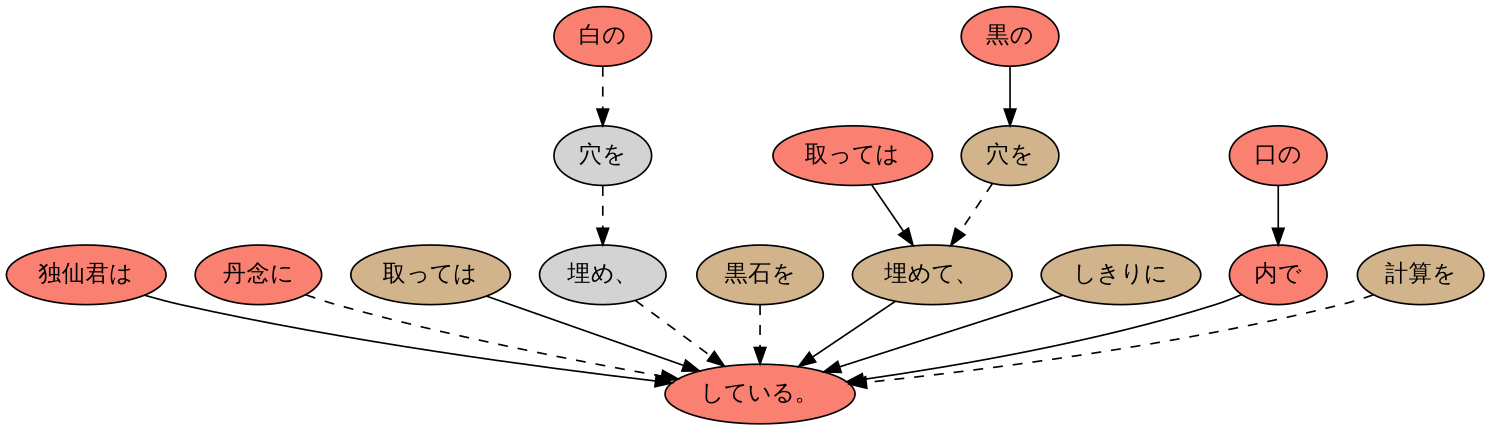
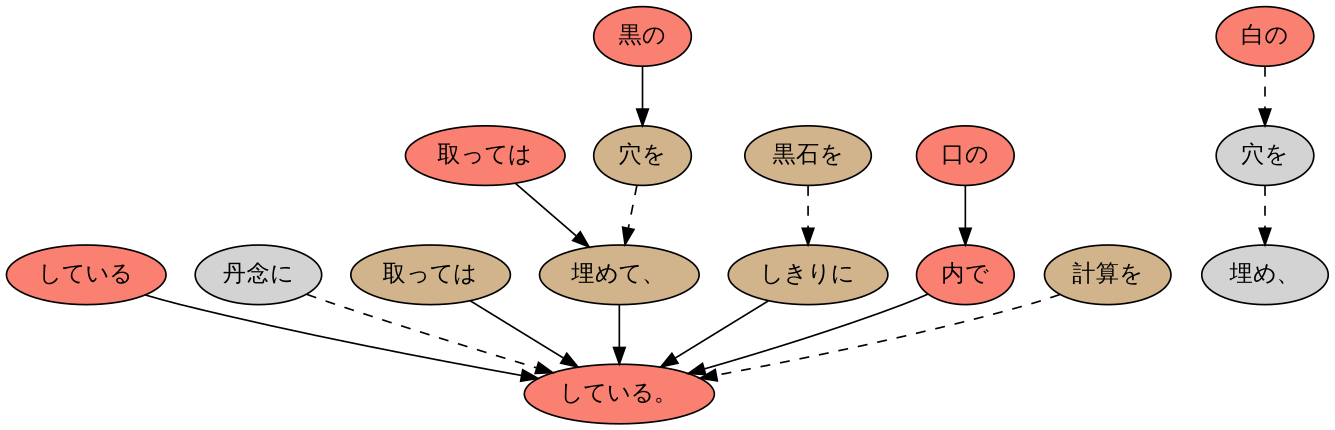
(86, 275) -> (86, 275)
(258, 275) -> (258, 275)
(760, 326) -> (808, 207)
(673, 328) -> none
